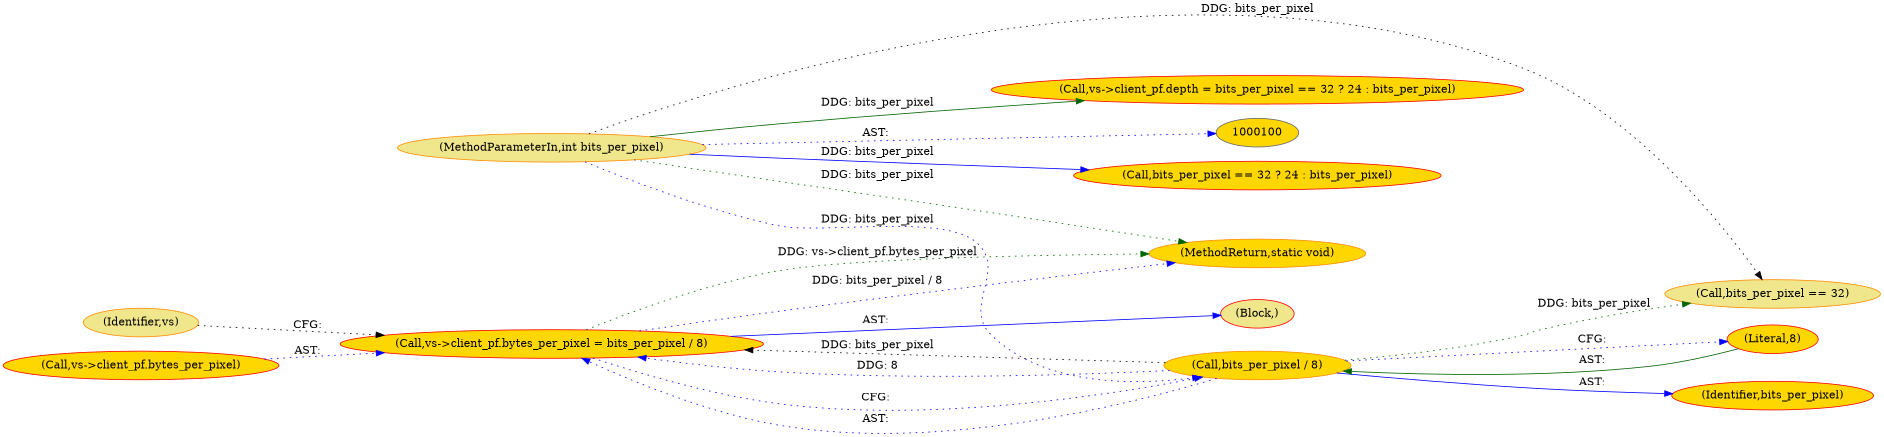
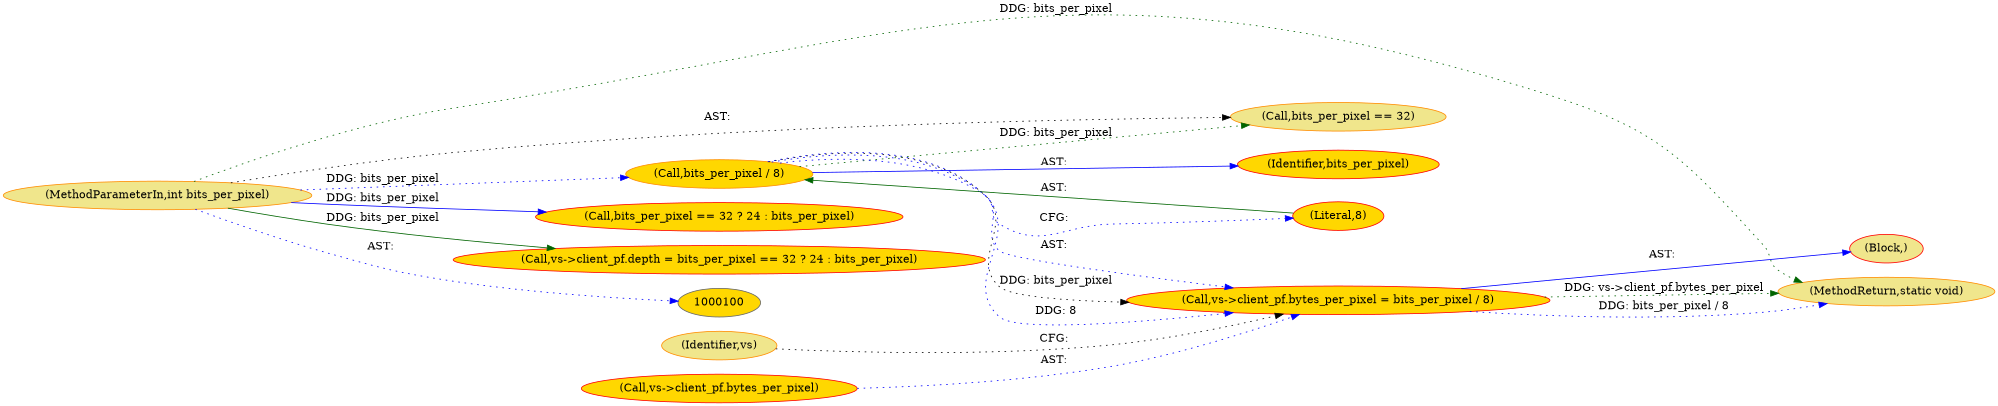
(1257, 9) -> (719, 117)
(1257, 253) -> (1886, 292)
(892, 410) -> none
